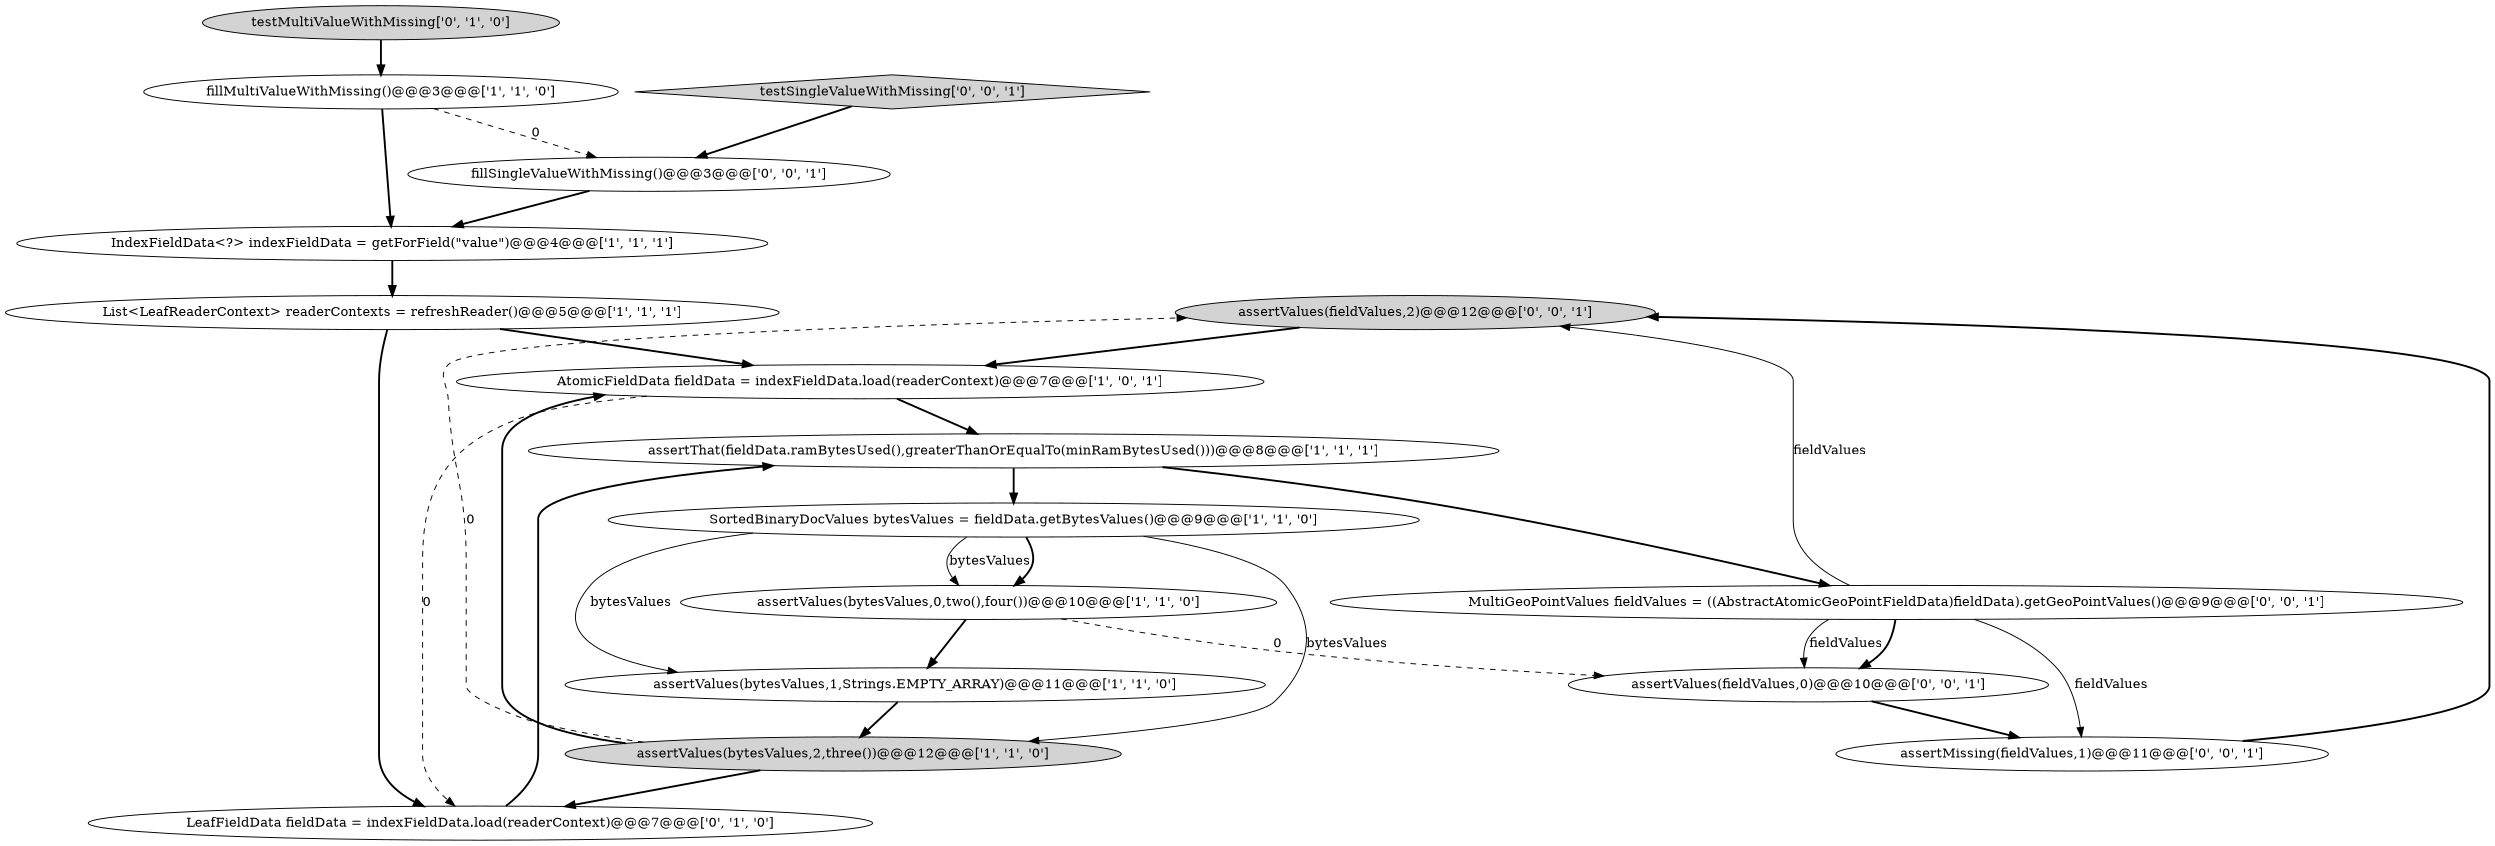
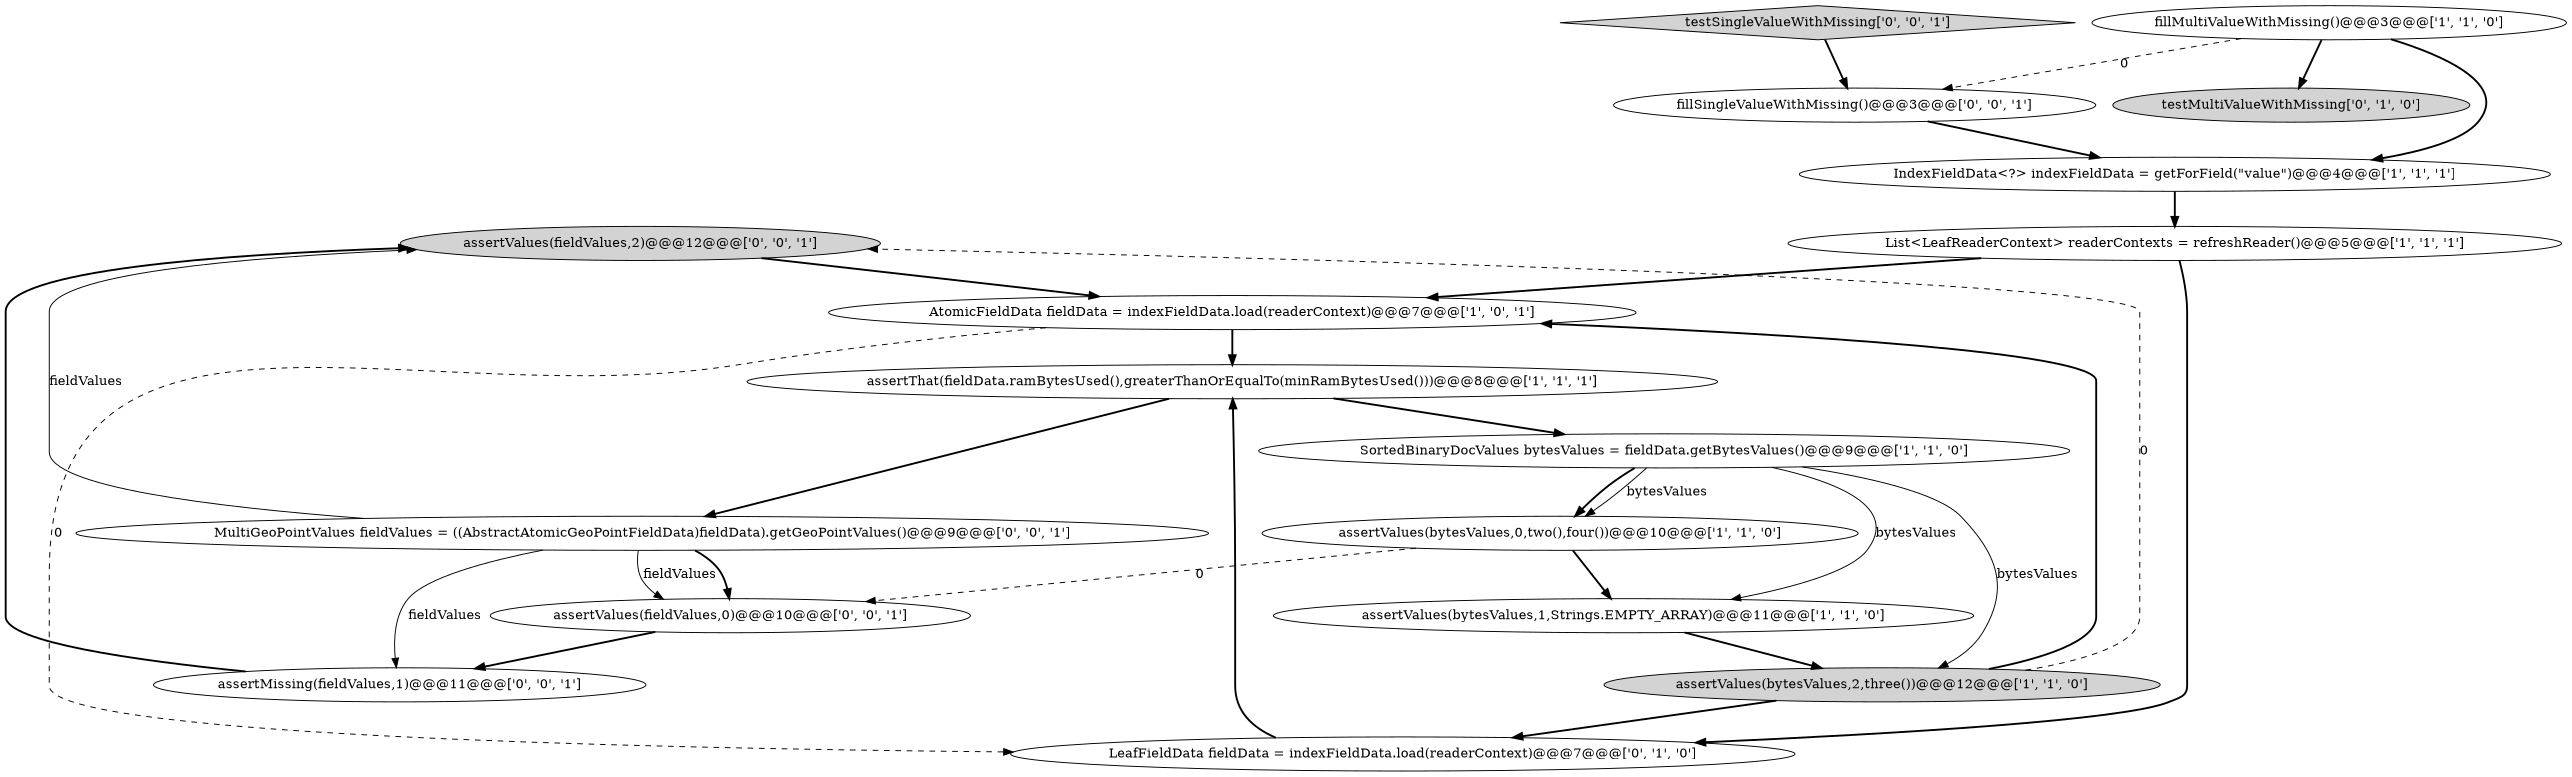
(381, 53) -> (2312, 60)
